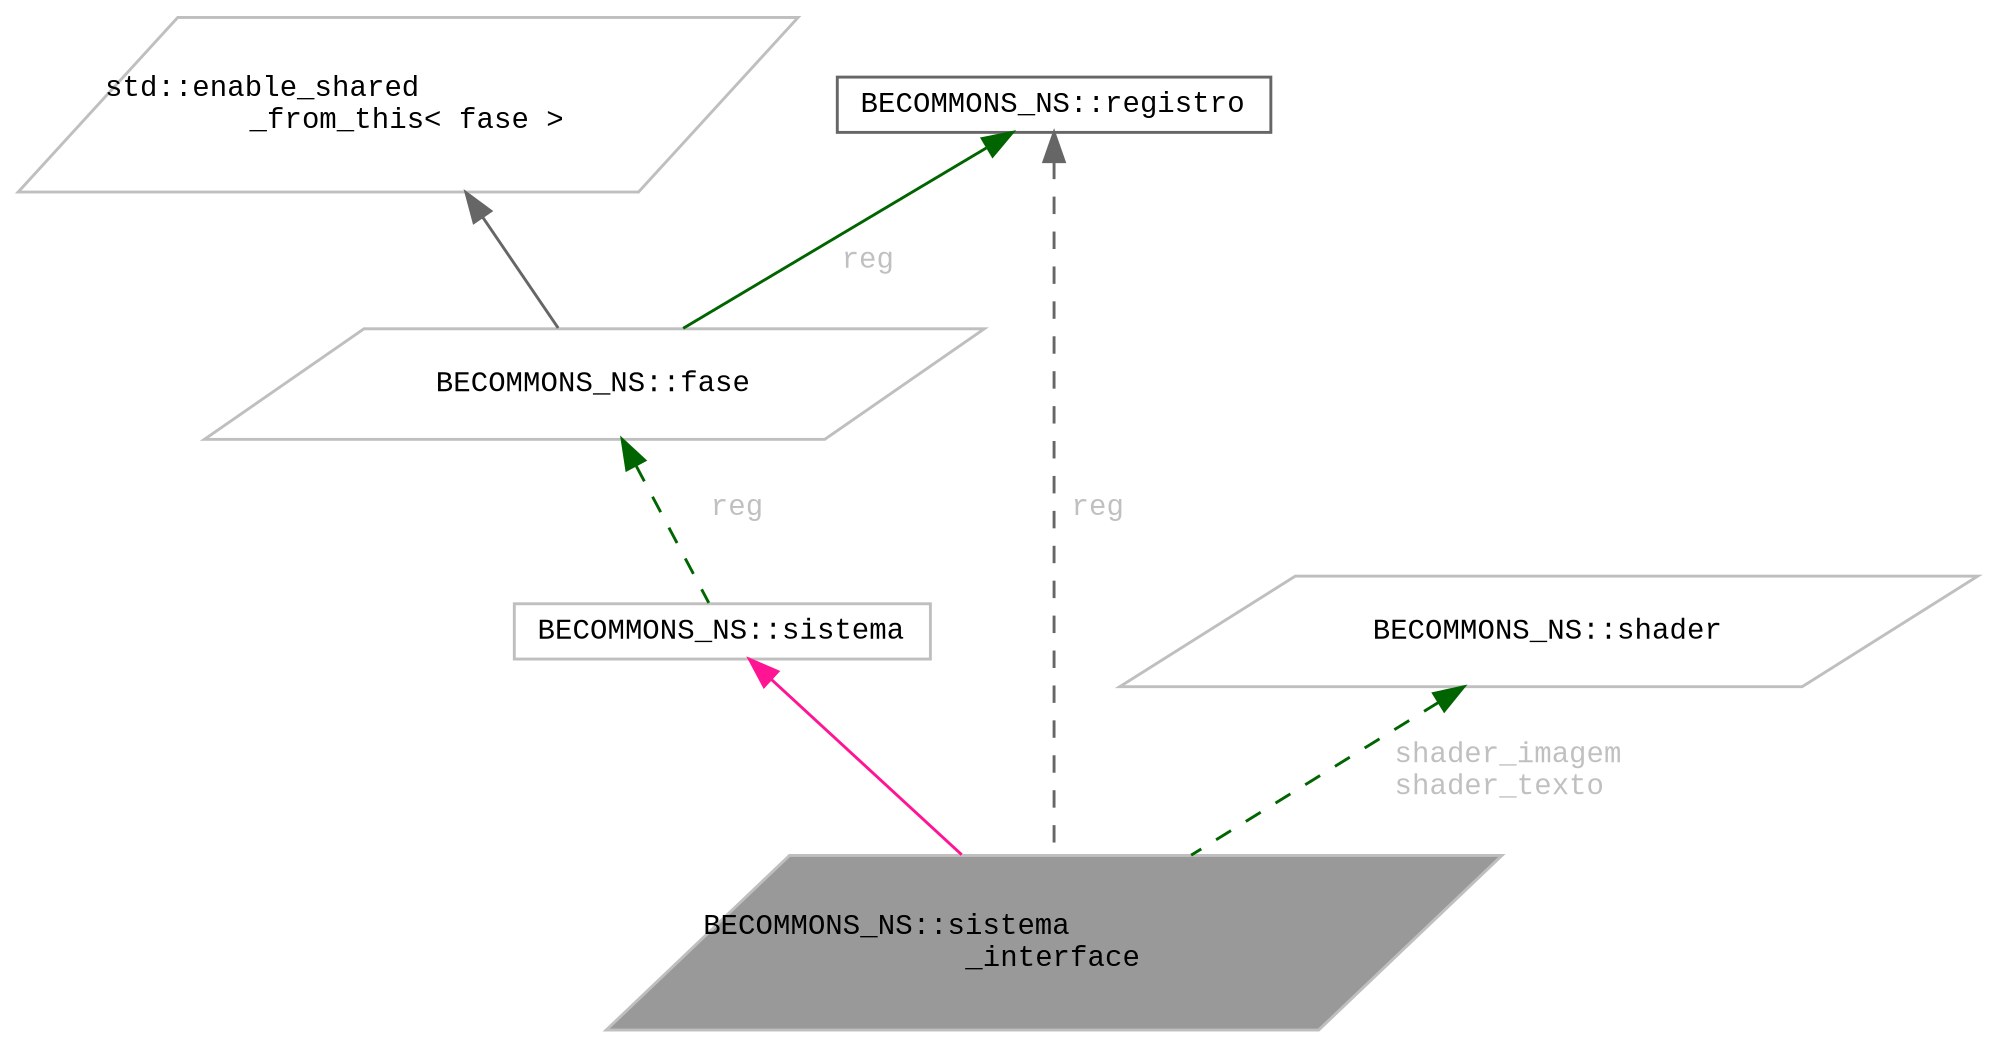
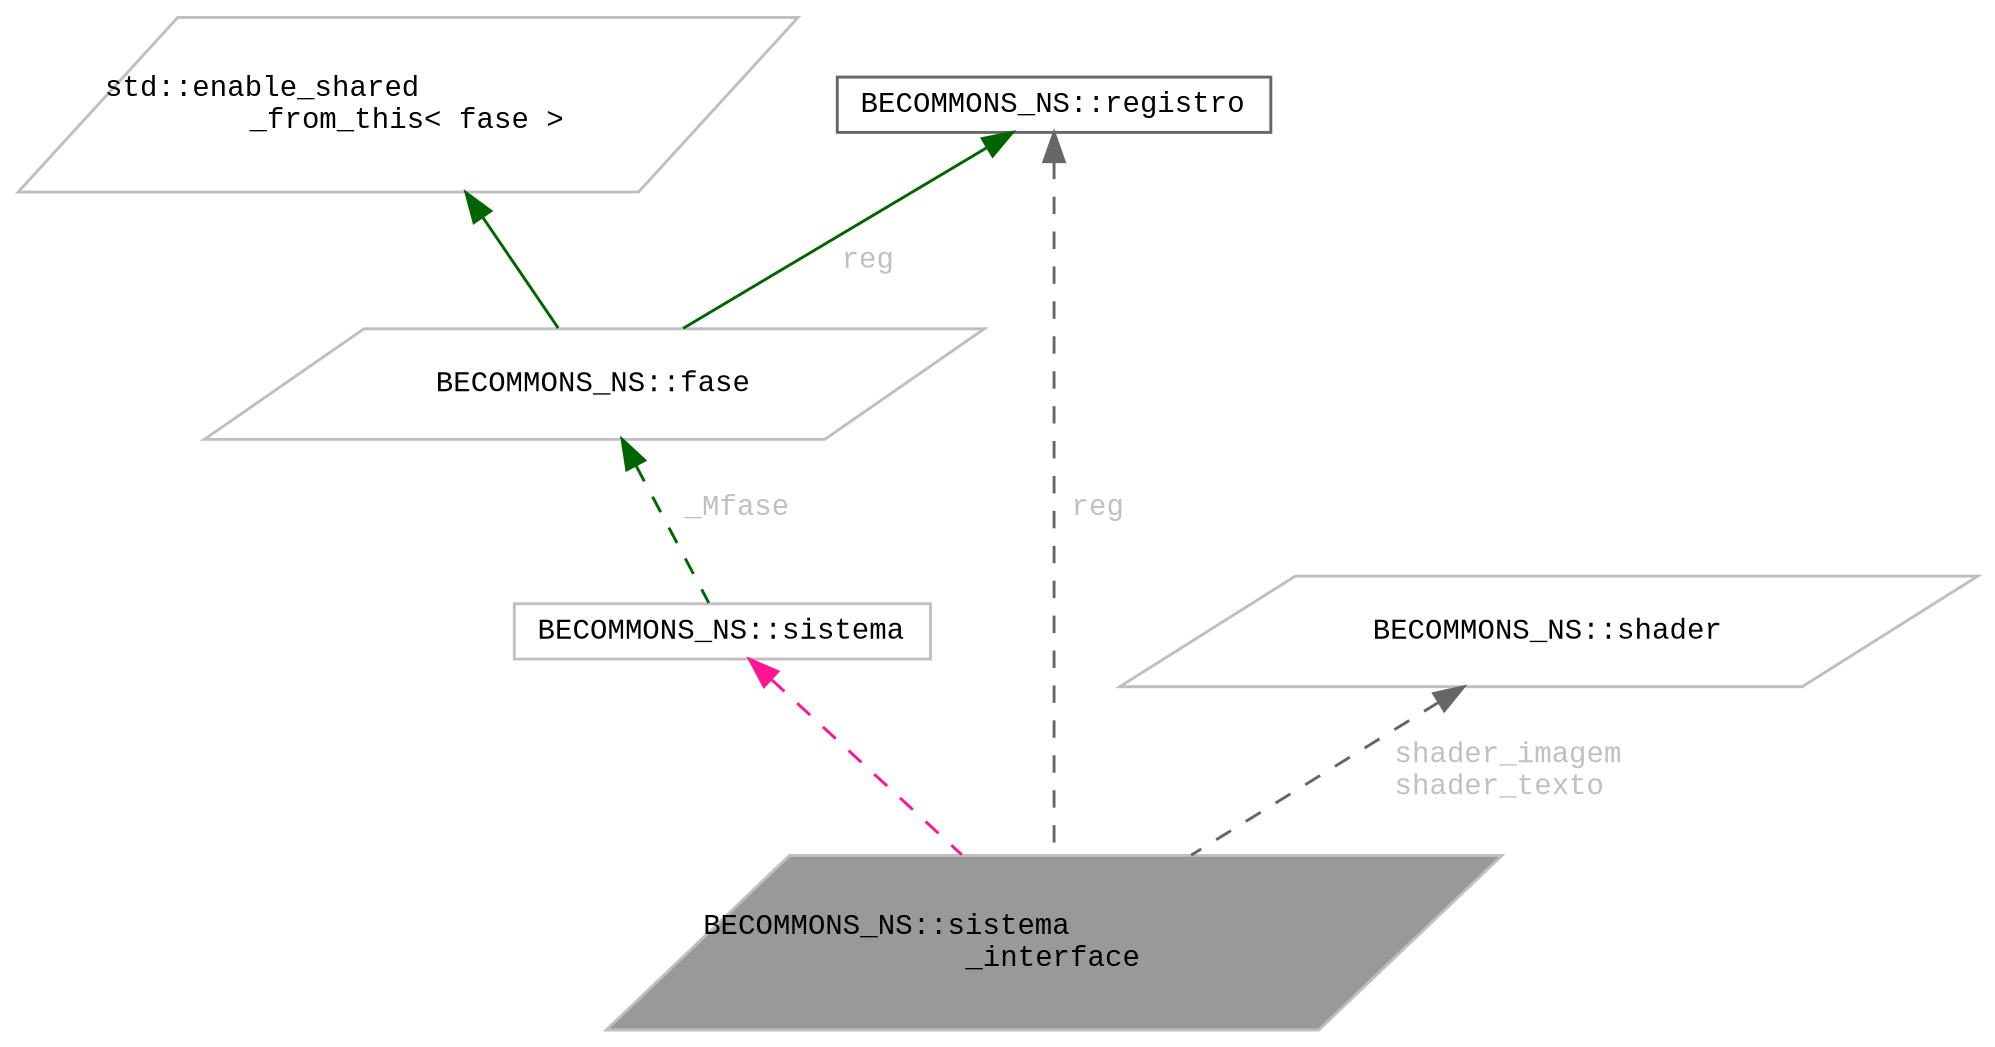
(520, 273) -> (520, 273)
(730, 508) -> (730, 508)
(867, 767) -> (867, 767)
(1315, 779) -> (1315, 779)
